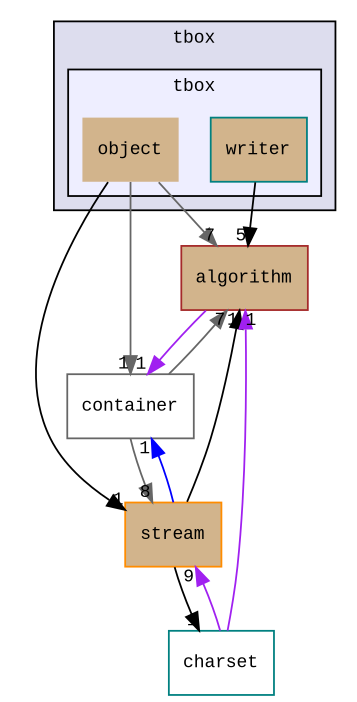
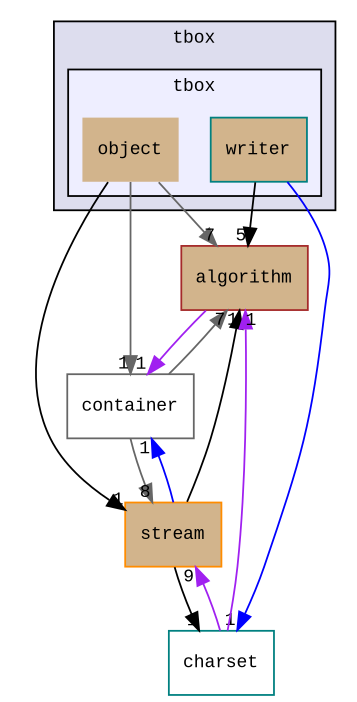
none -> (312, 397)
